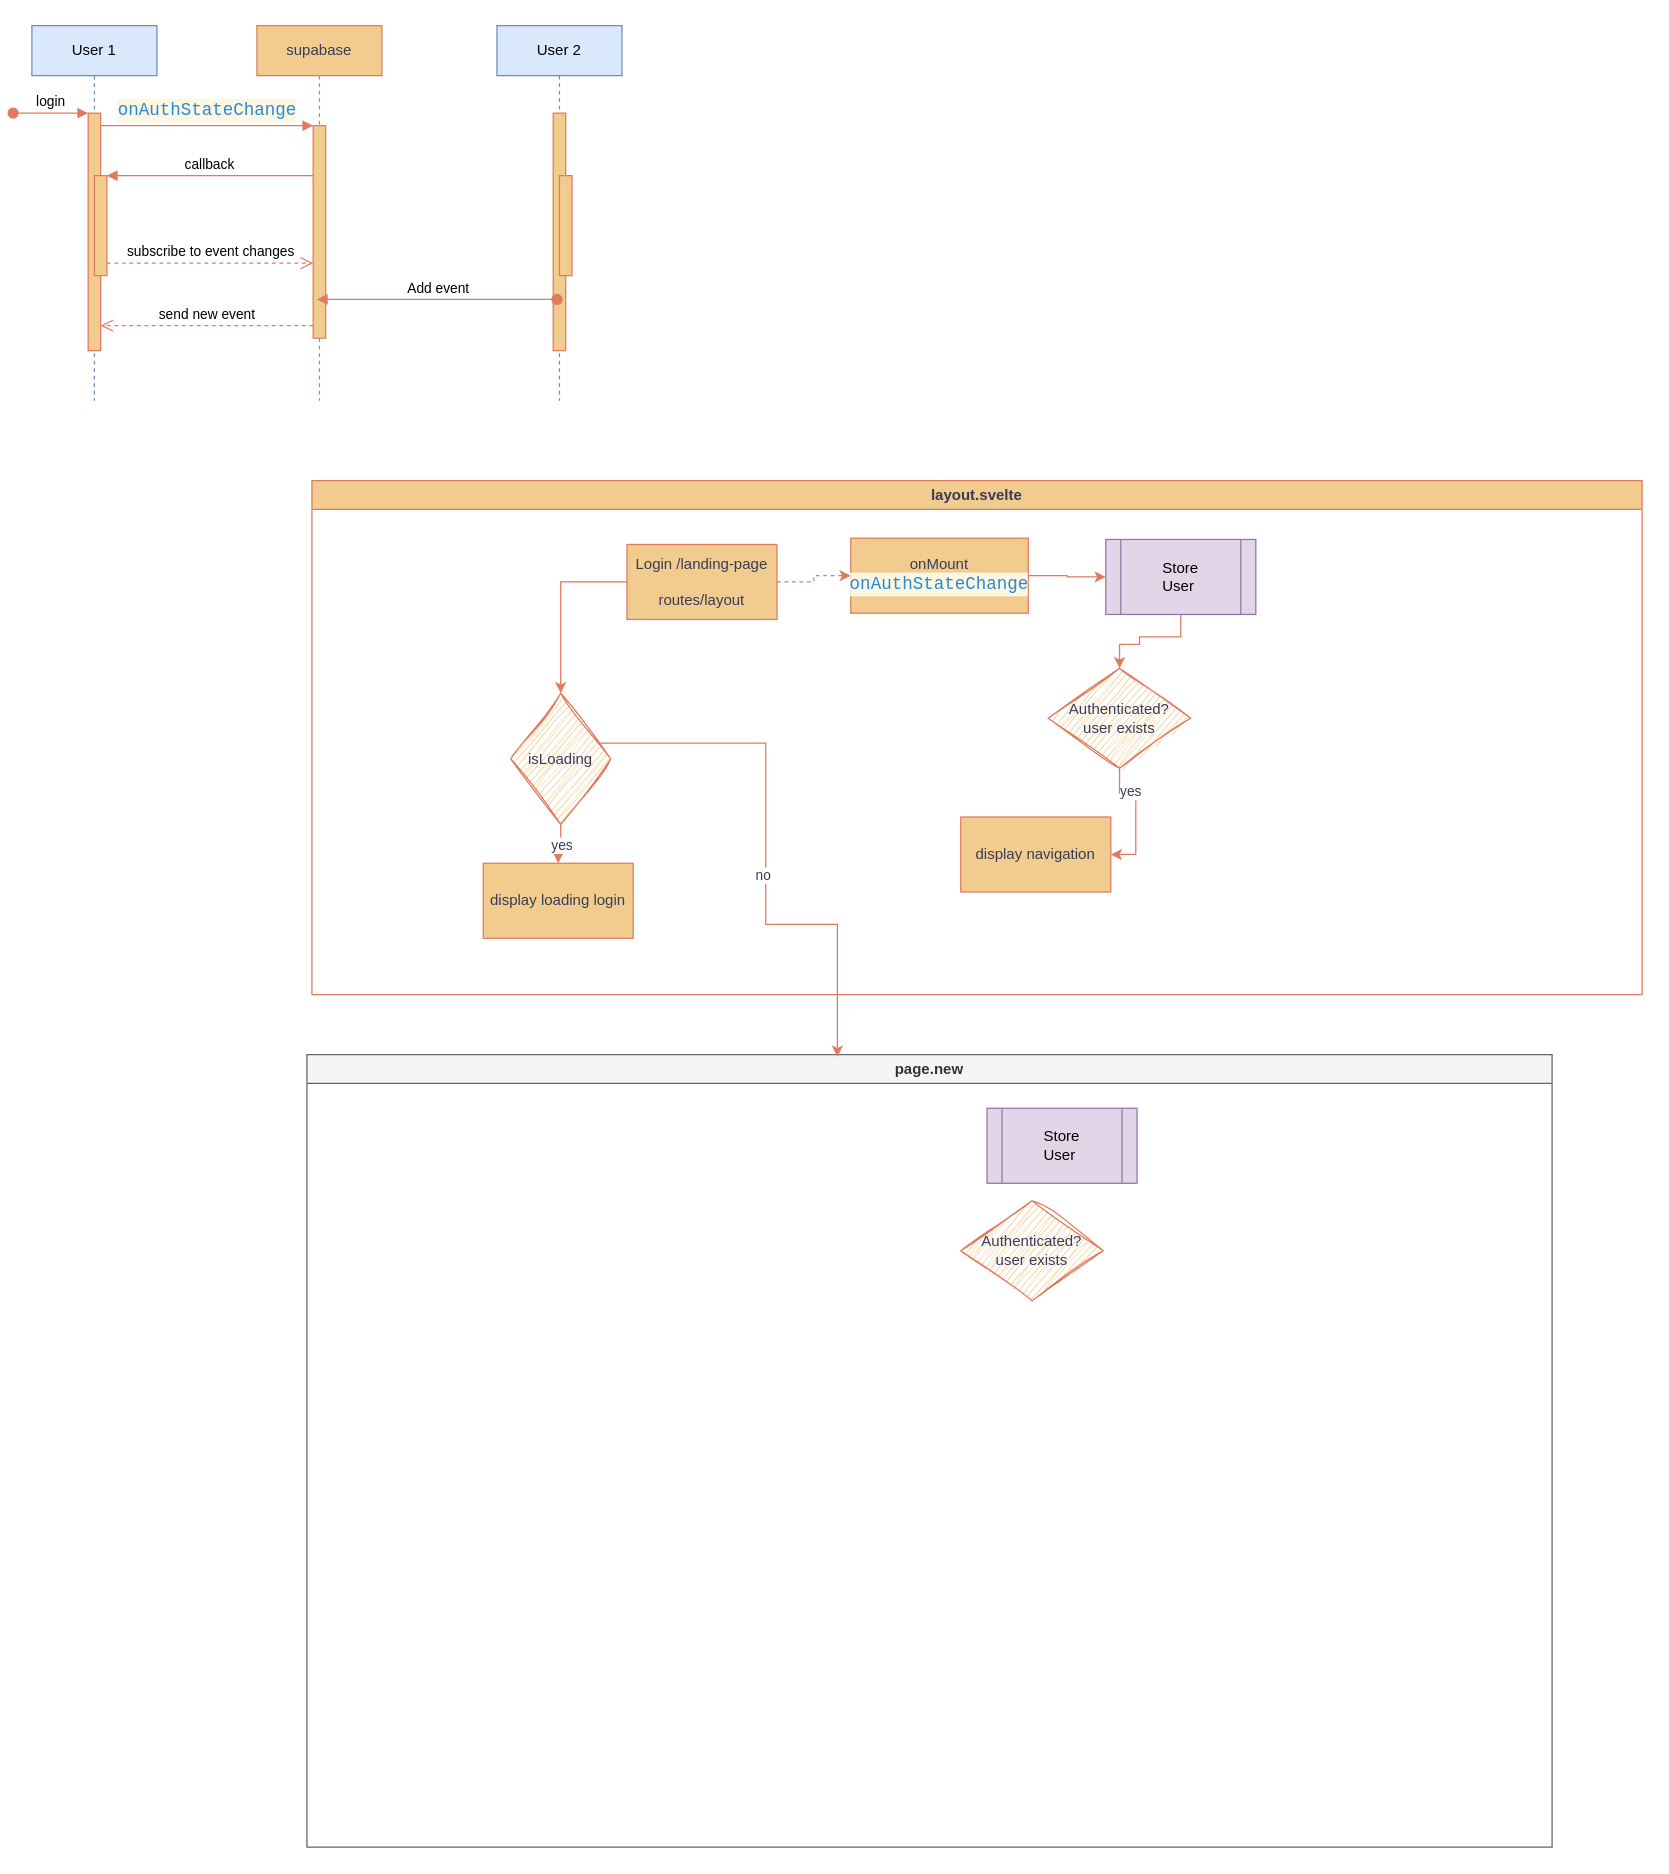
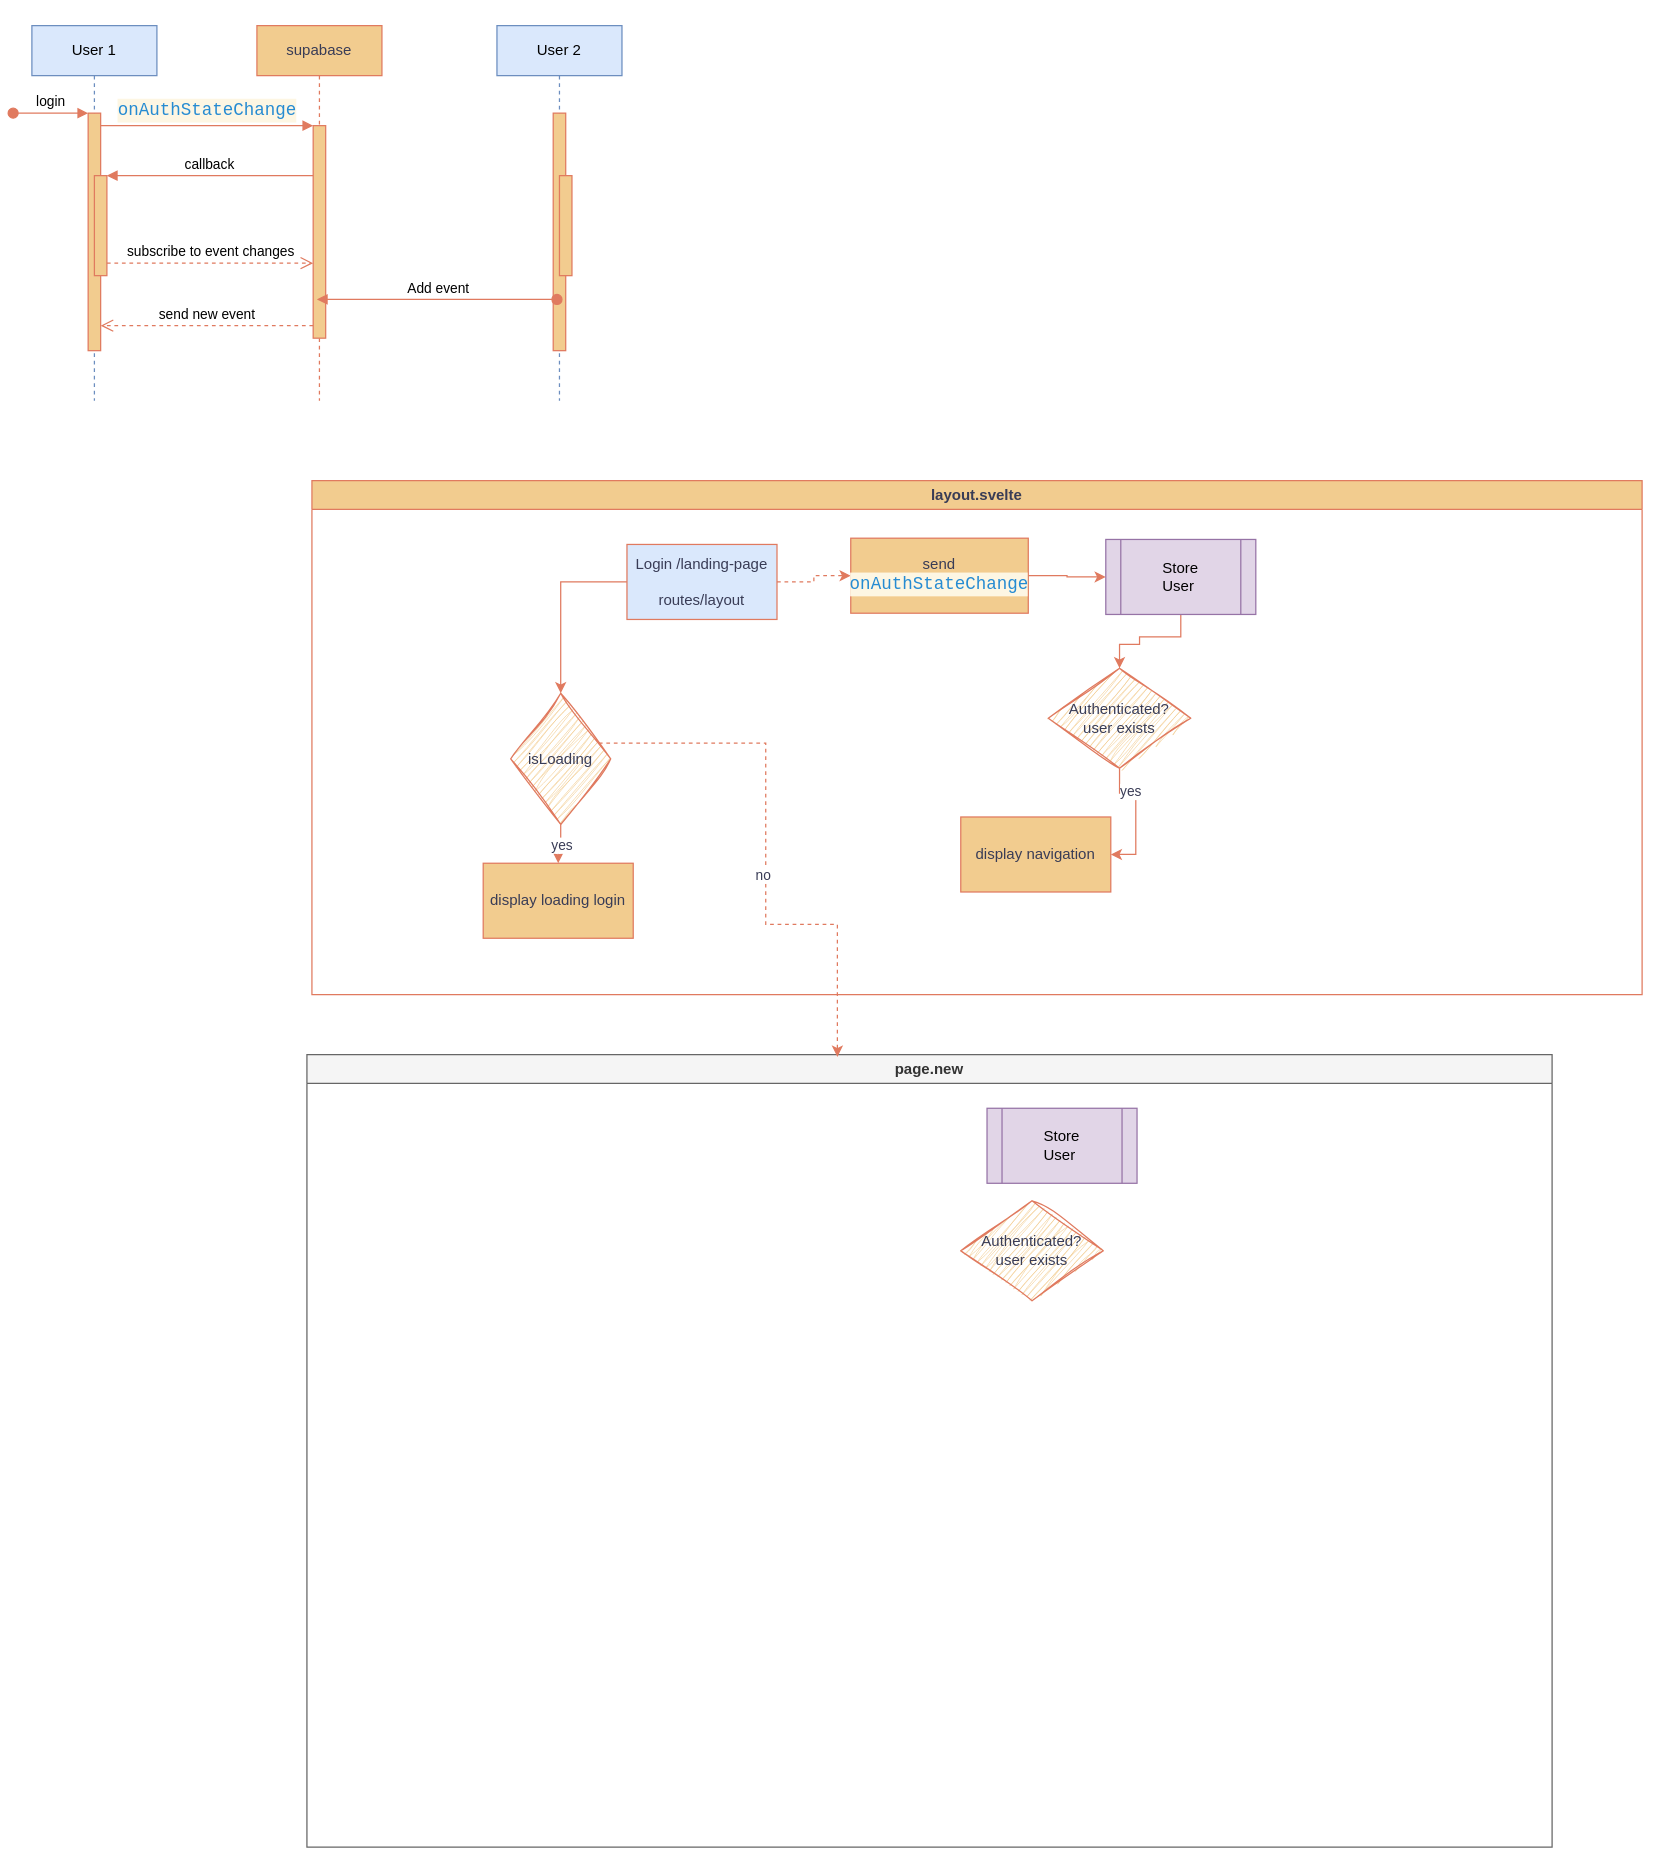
(939, 576) -> (939, 576)
(702, 582) -> (702, 582)
(747, 743) -> (747, 743)
